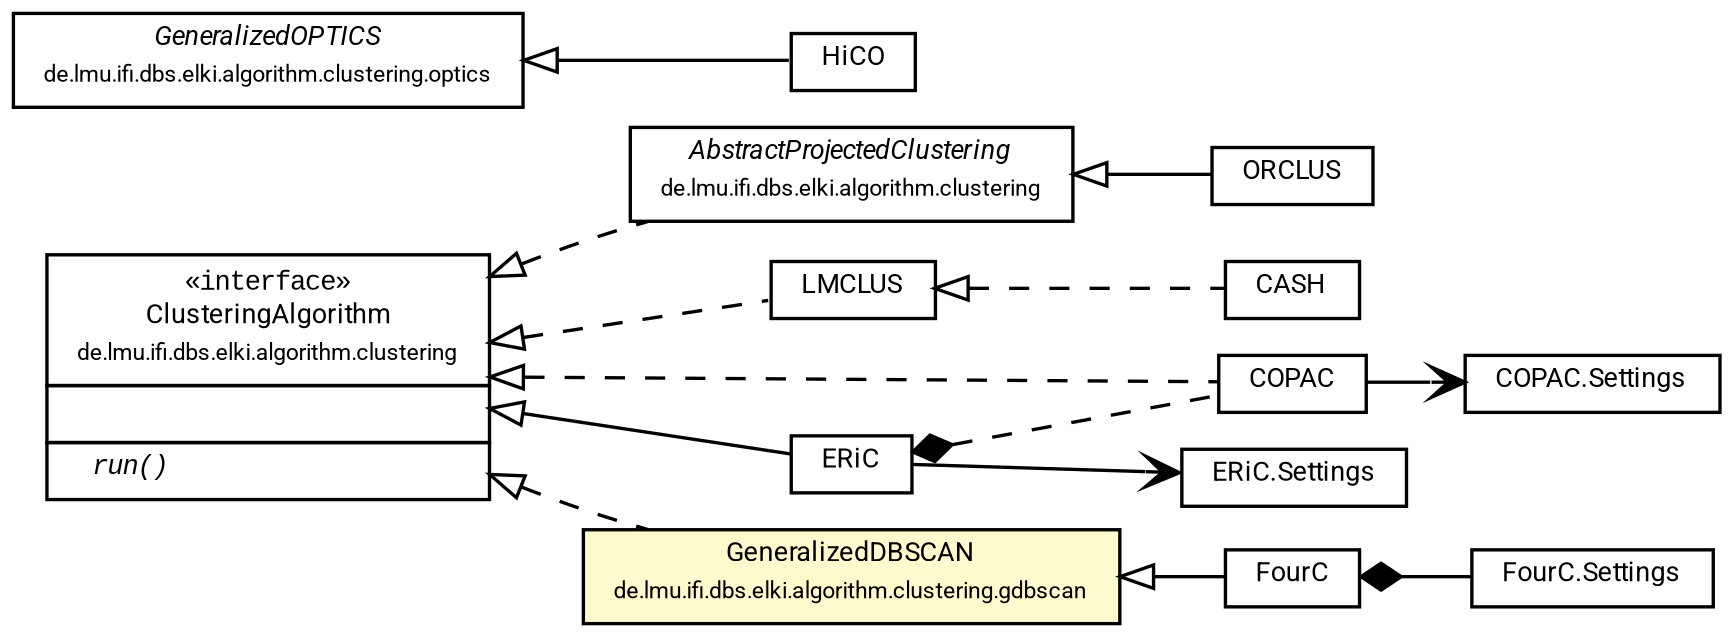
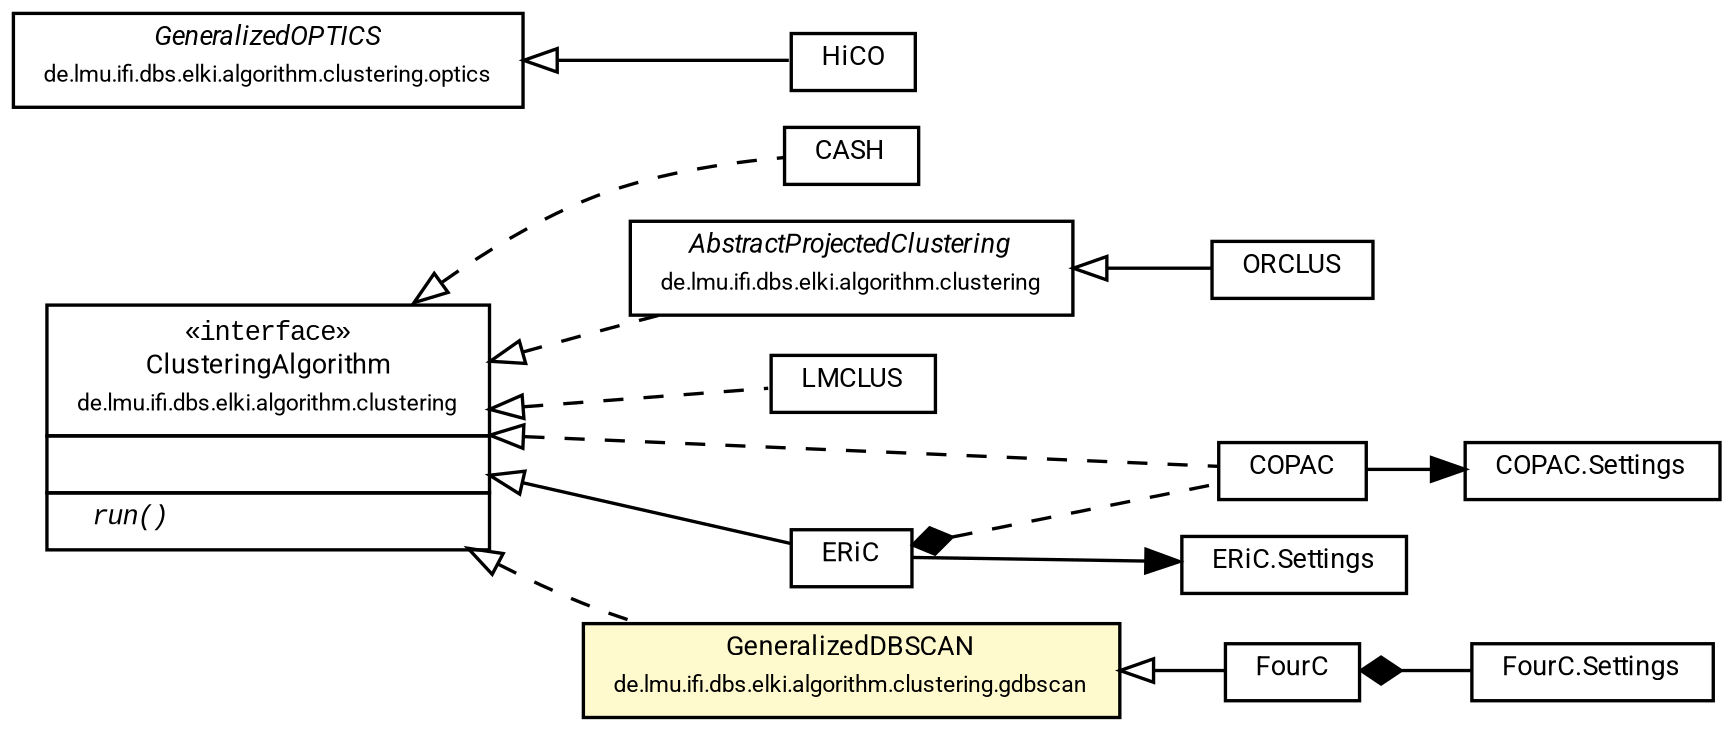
(1097, 288) -> (603, 194)
(1399, 382) -> (1399, 469)
(1029, 468) -> (1029, 559)
